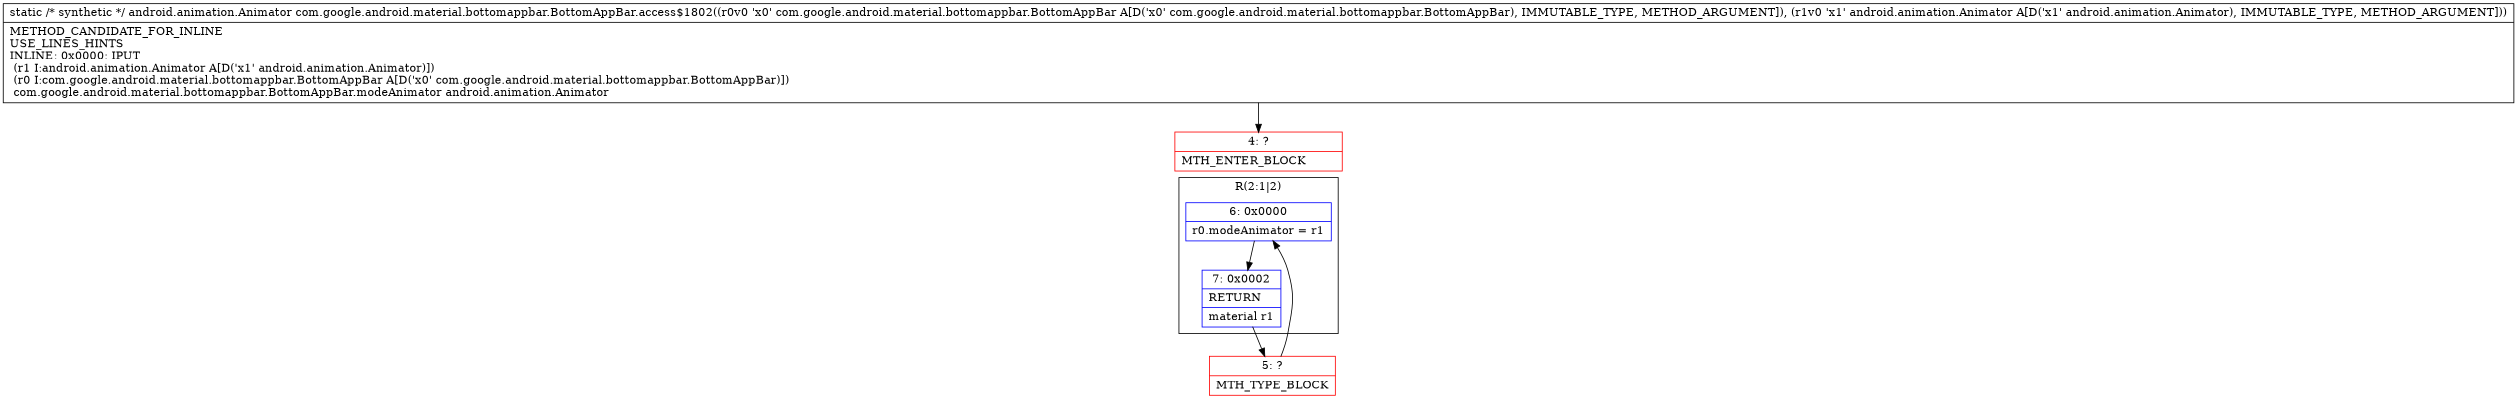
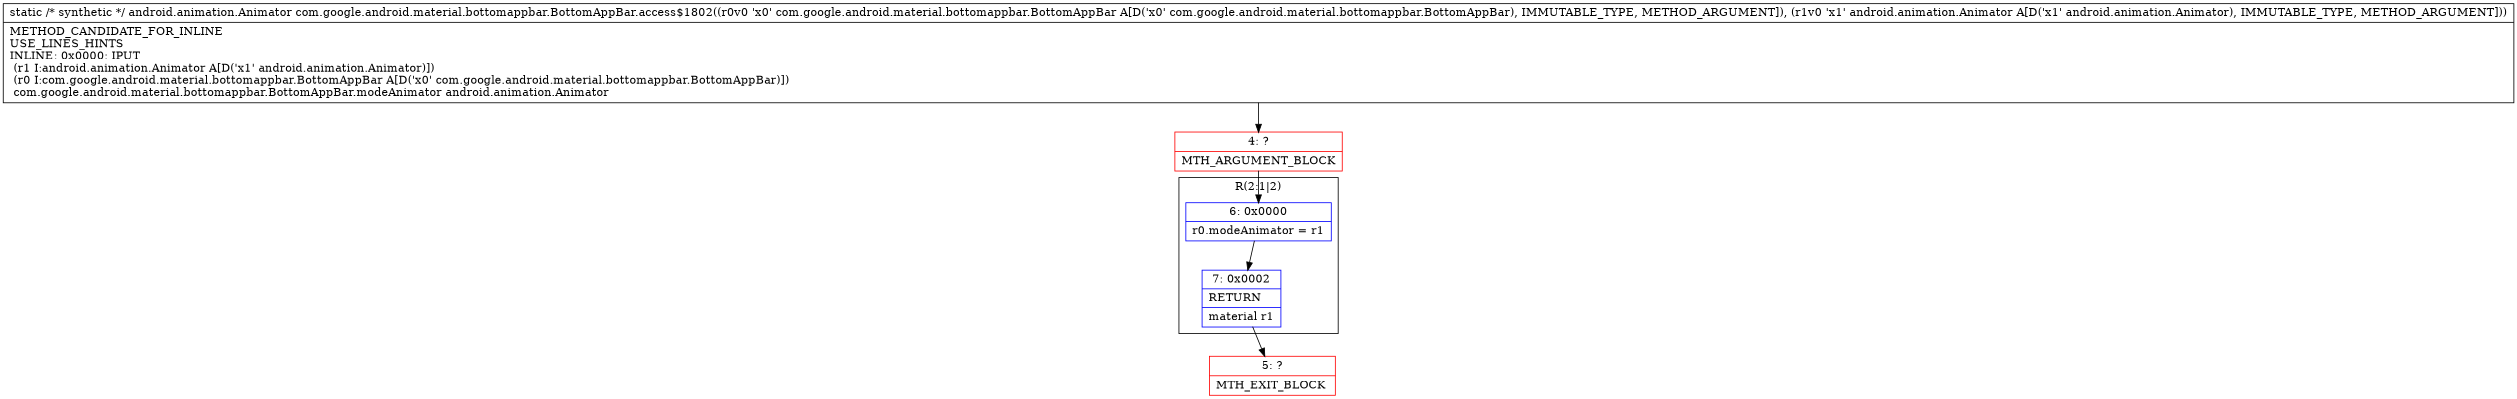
(1244, 161) -> (1259, 161)
(1293, 301) -> (1259, 183)
(1272, 385) -> (1271, 385)
